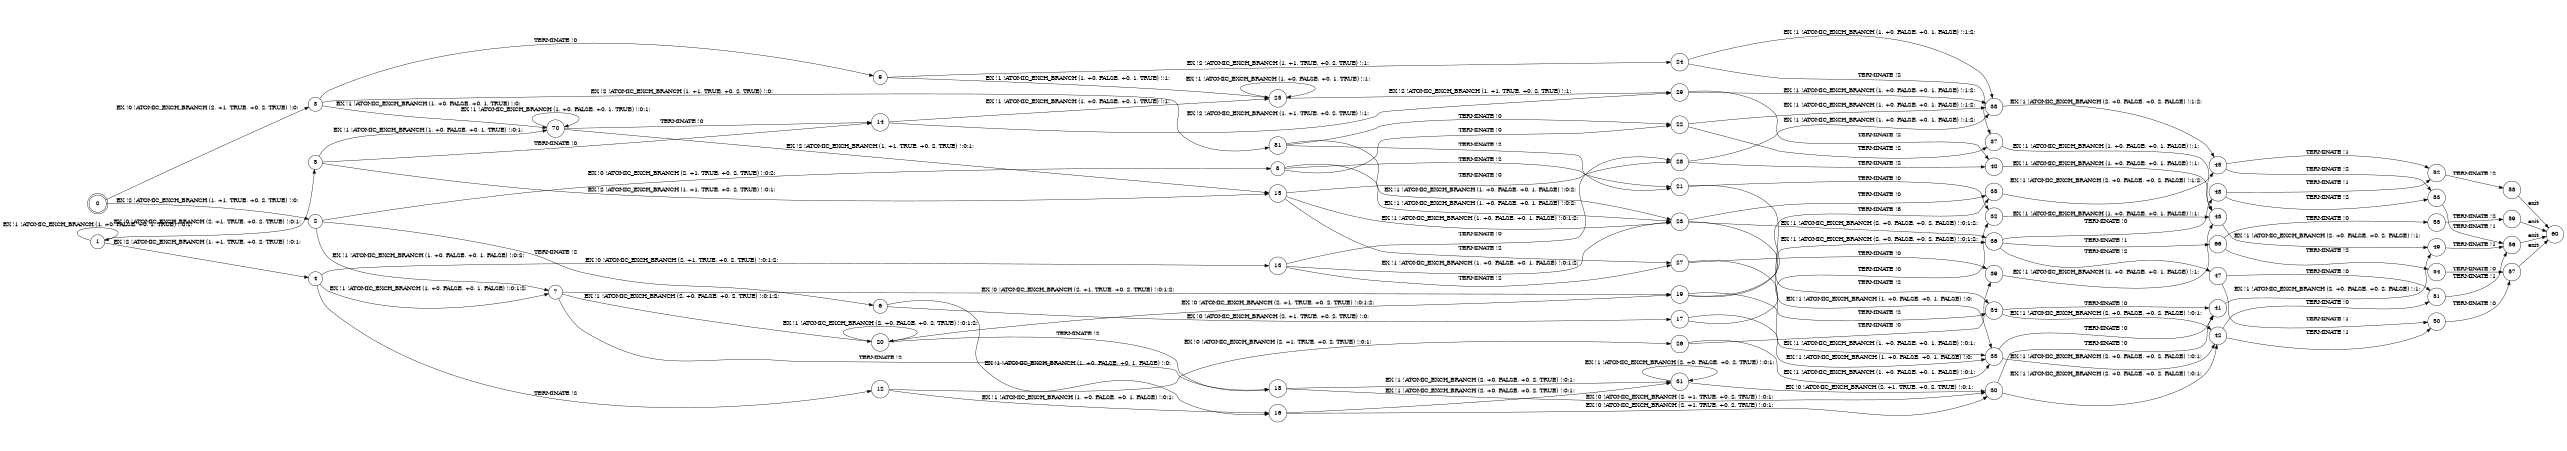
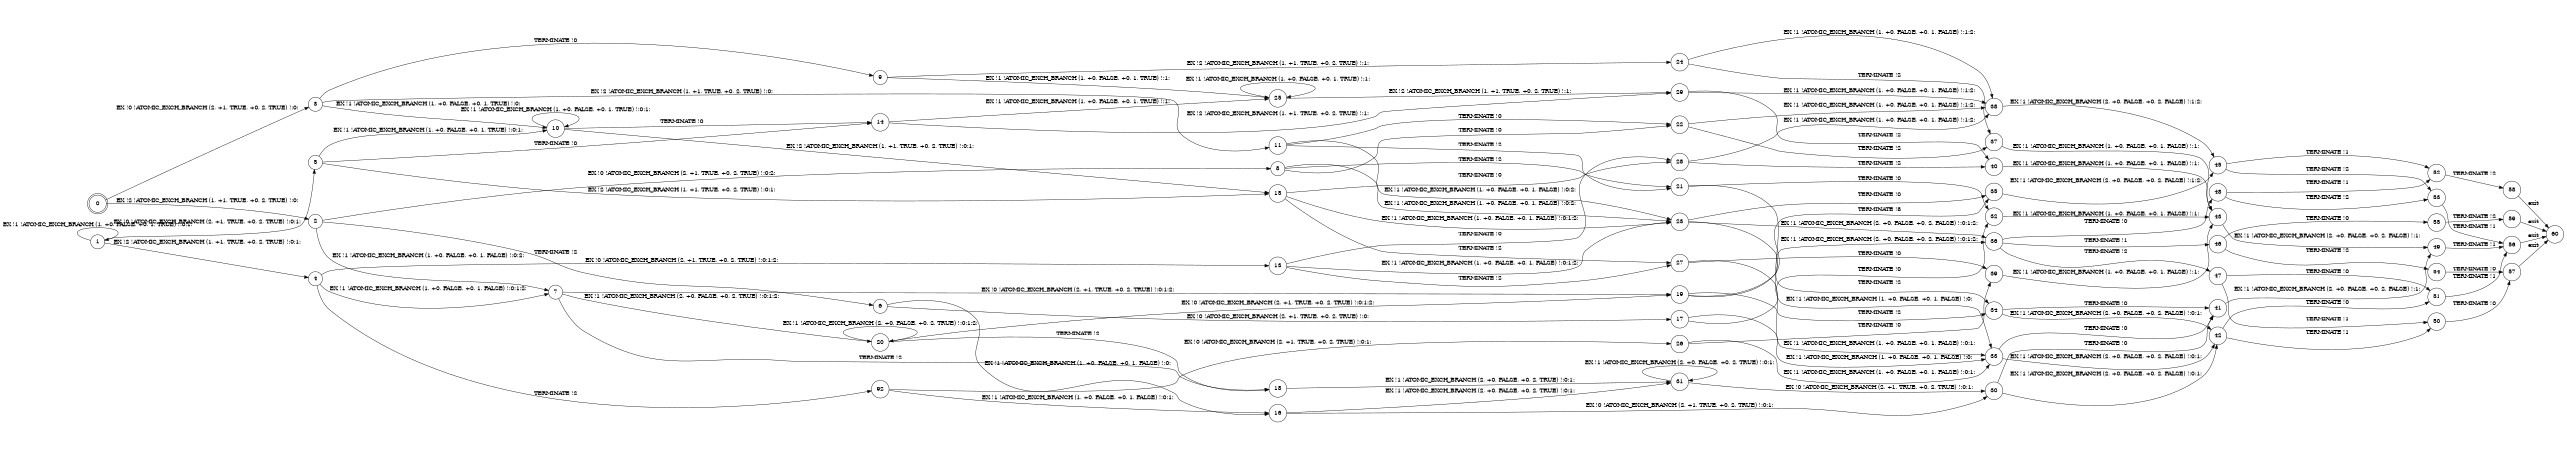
(556, 129) -> (556, 129)
(1278, 146) -> (1278, 146)
(2218, 244) -> (2218, 244)
(880, 389) -> (880, 389)
(1634, 401) -> none
